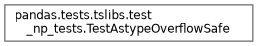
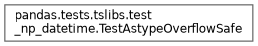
(129, 23) -> (129, 23)
